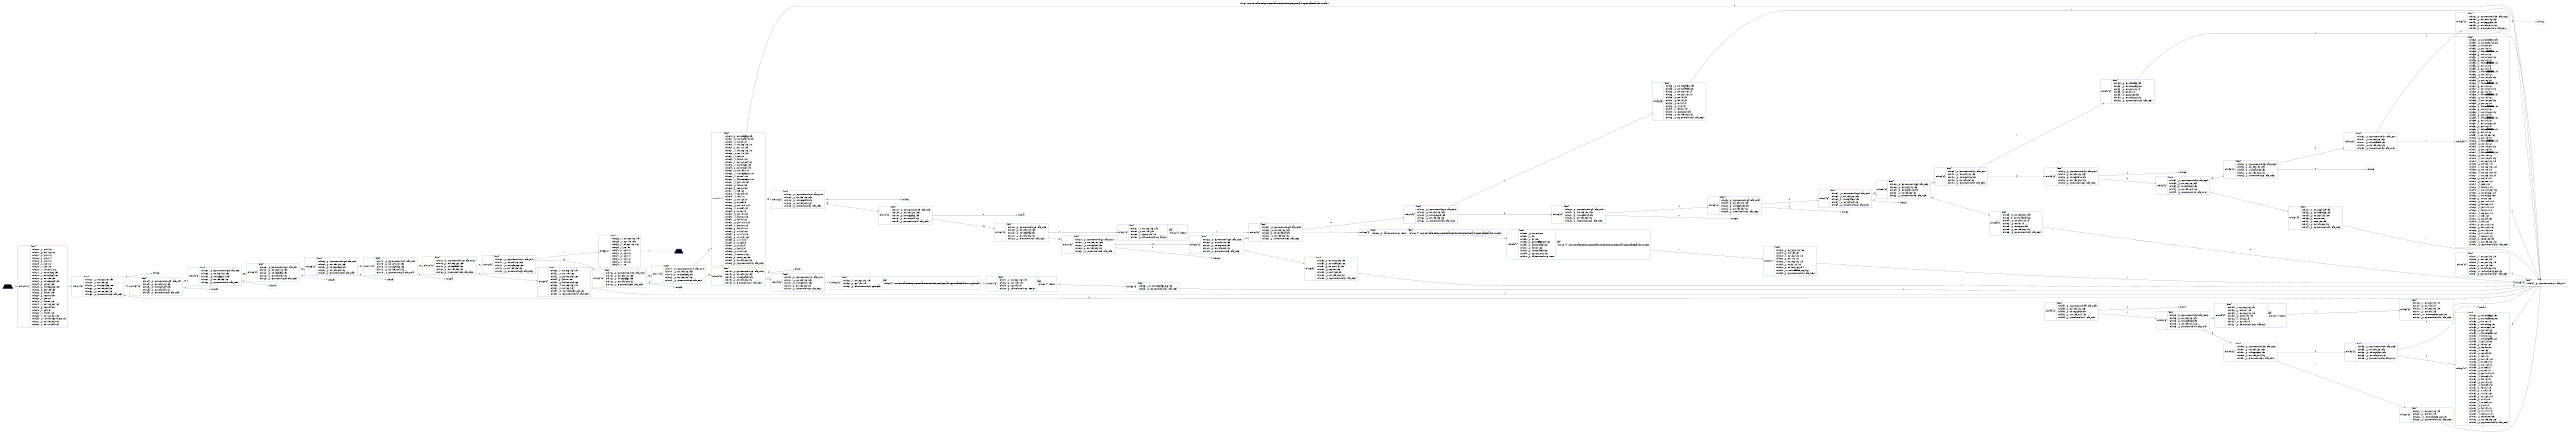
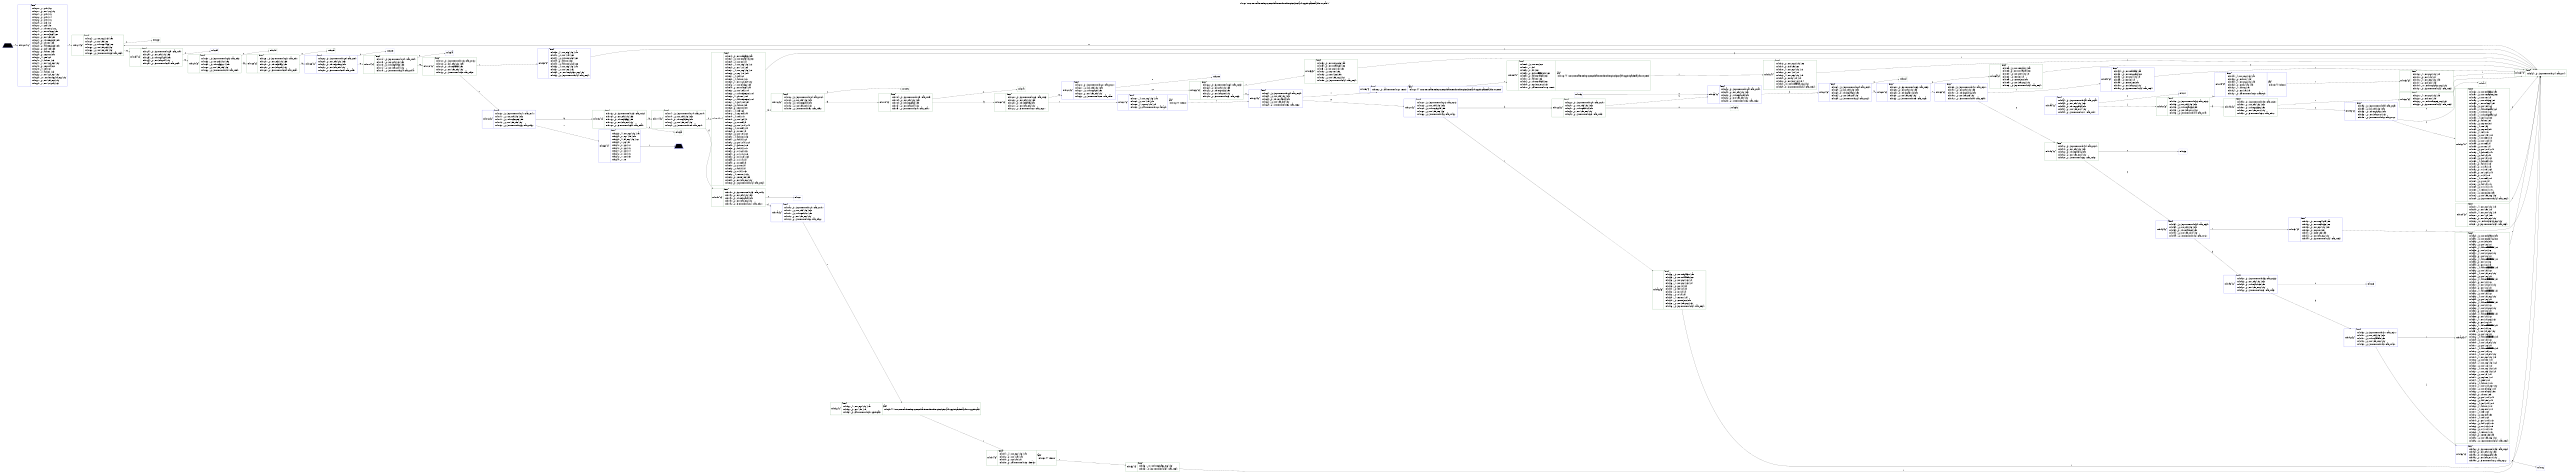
(1801, 209) -> (1645, 95)
